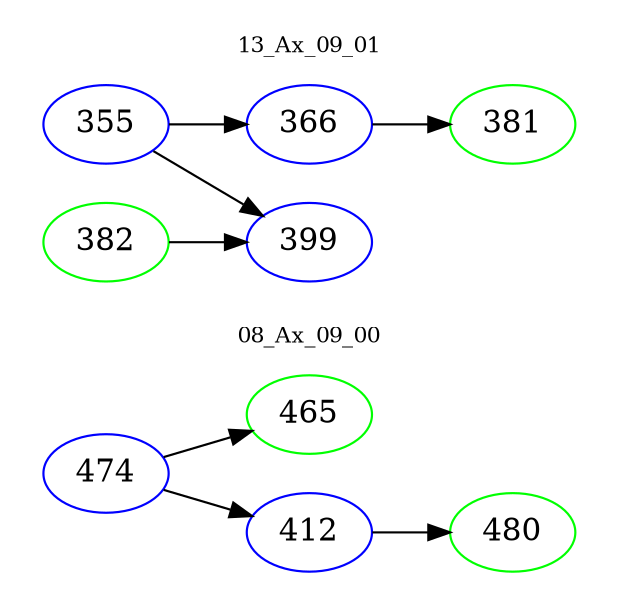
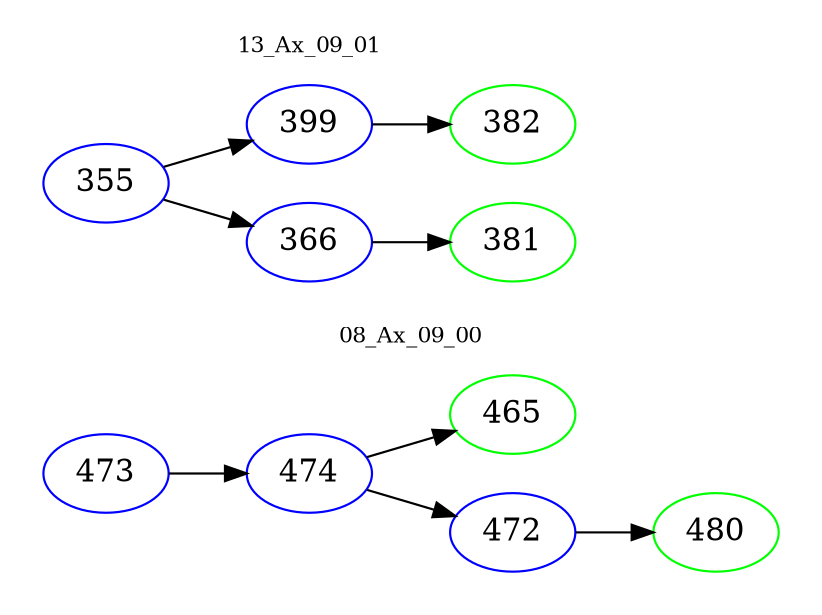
(197, 242) -> (400, 124)
none -> (106, 473)
(309, 532) -> (513, 532)
